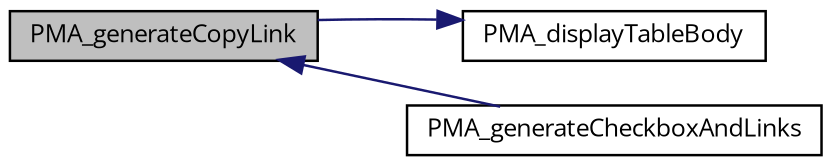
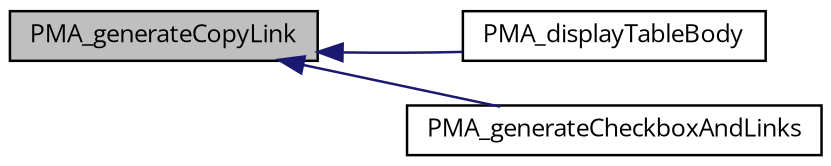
(377, 19) -> (403, 53)
